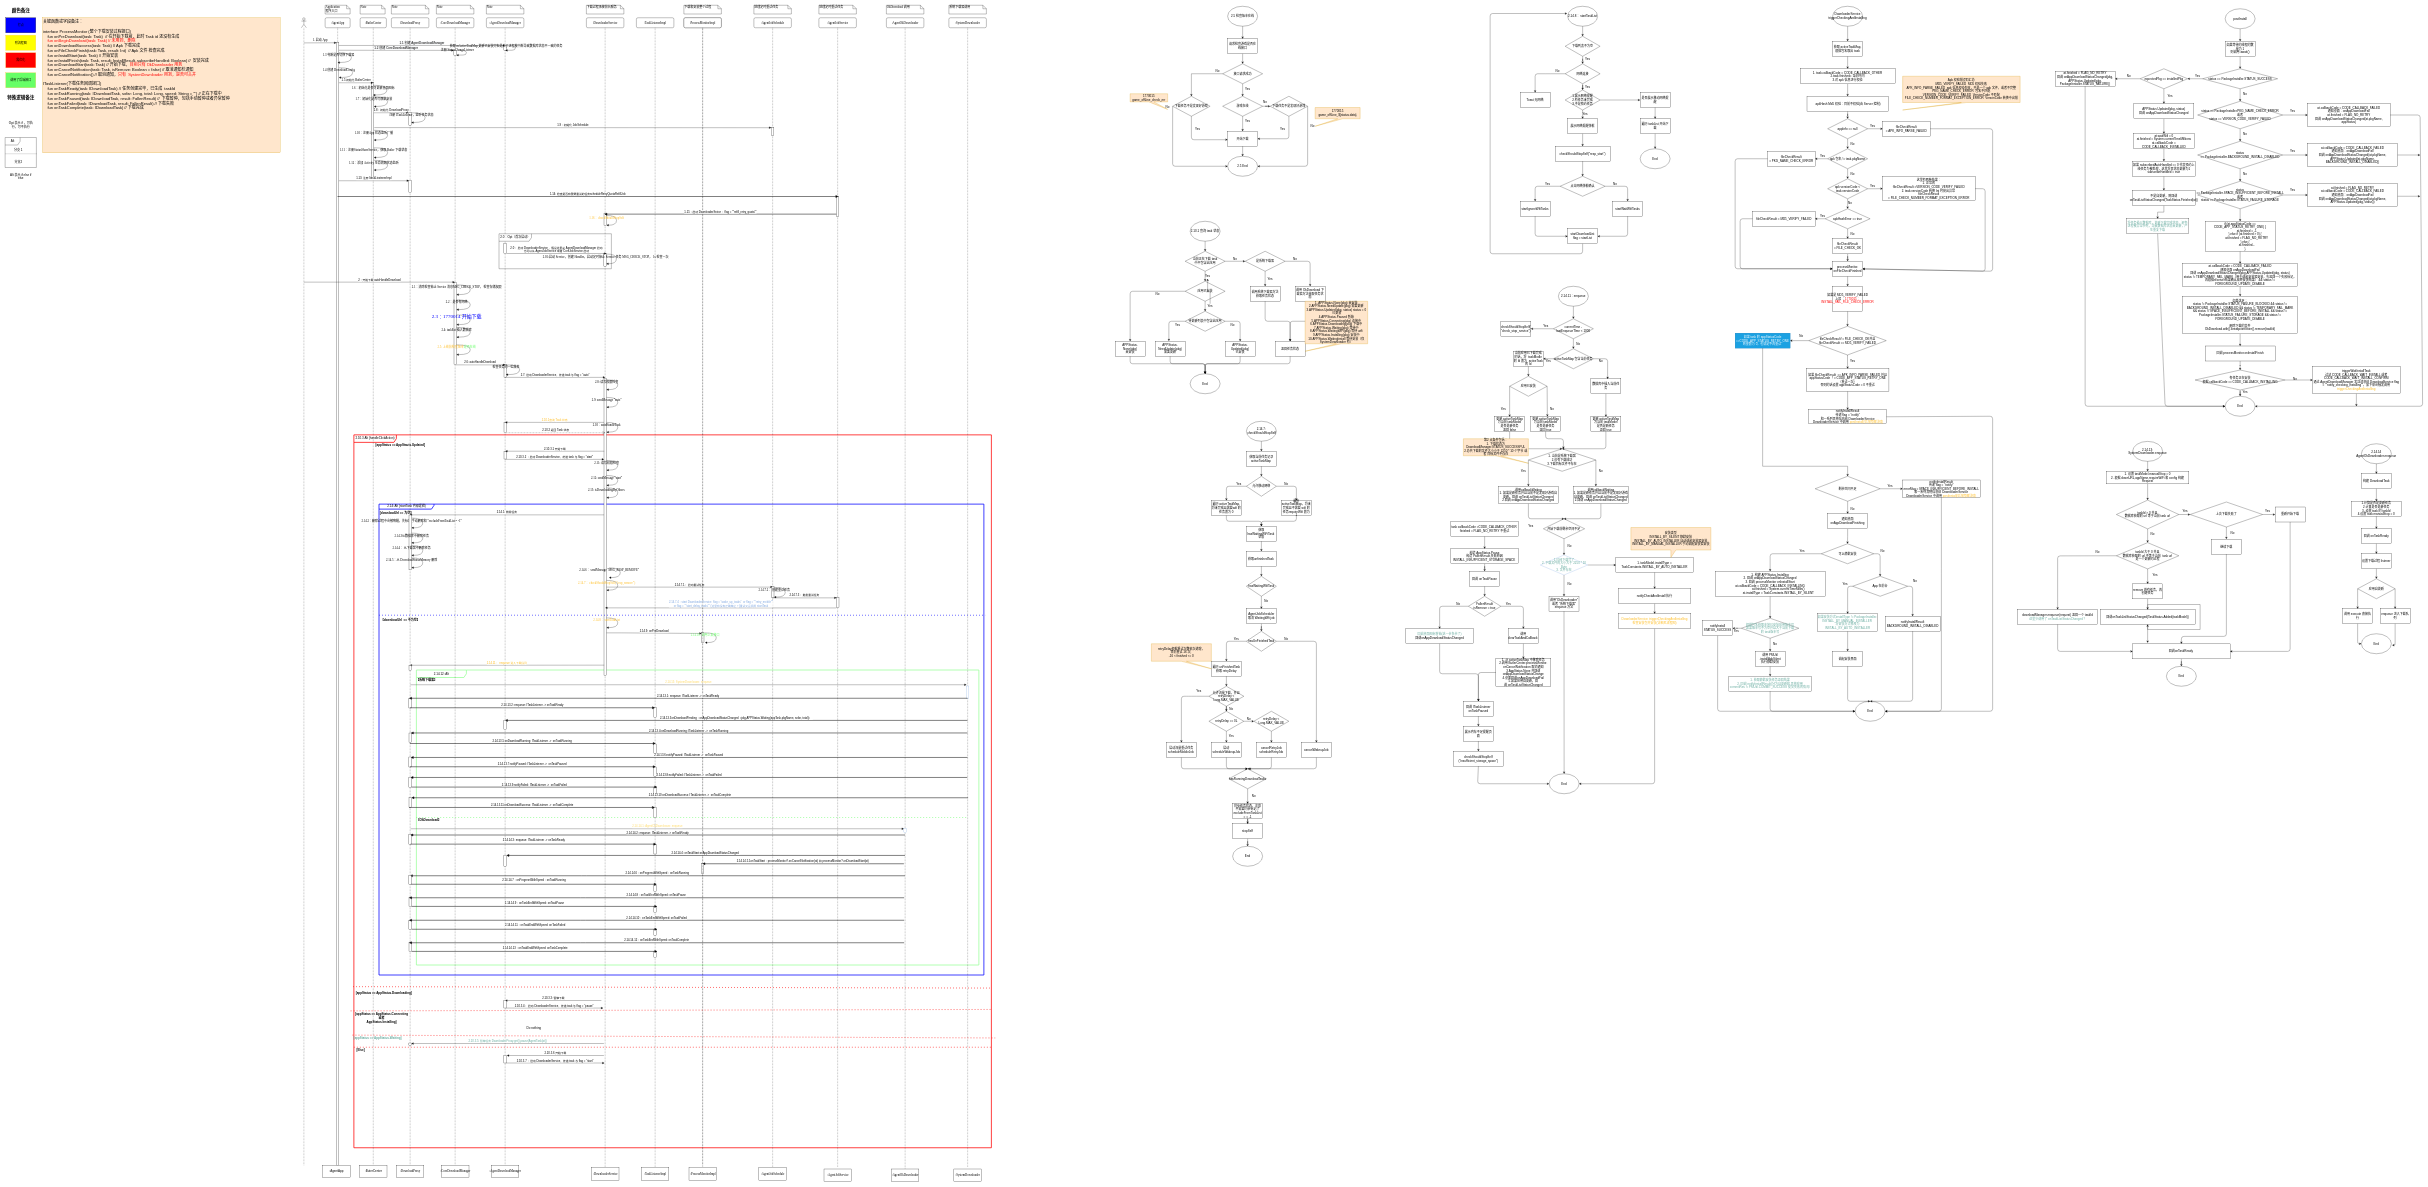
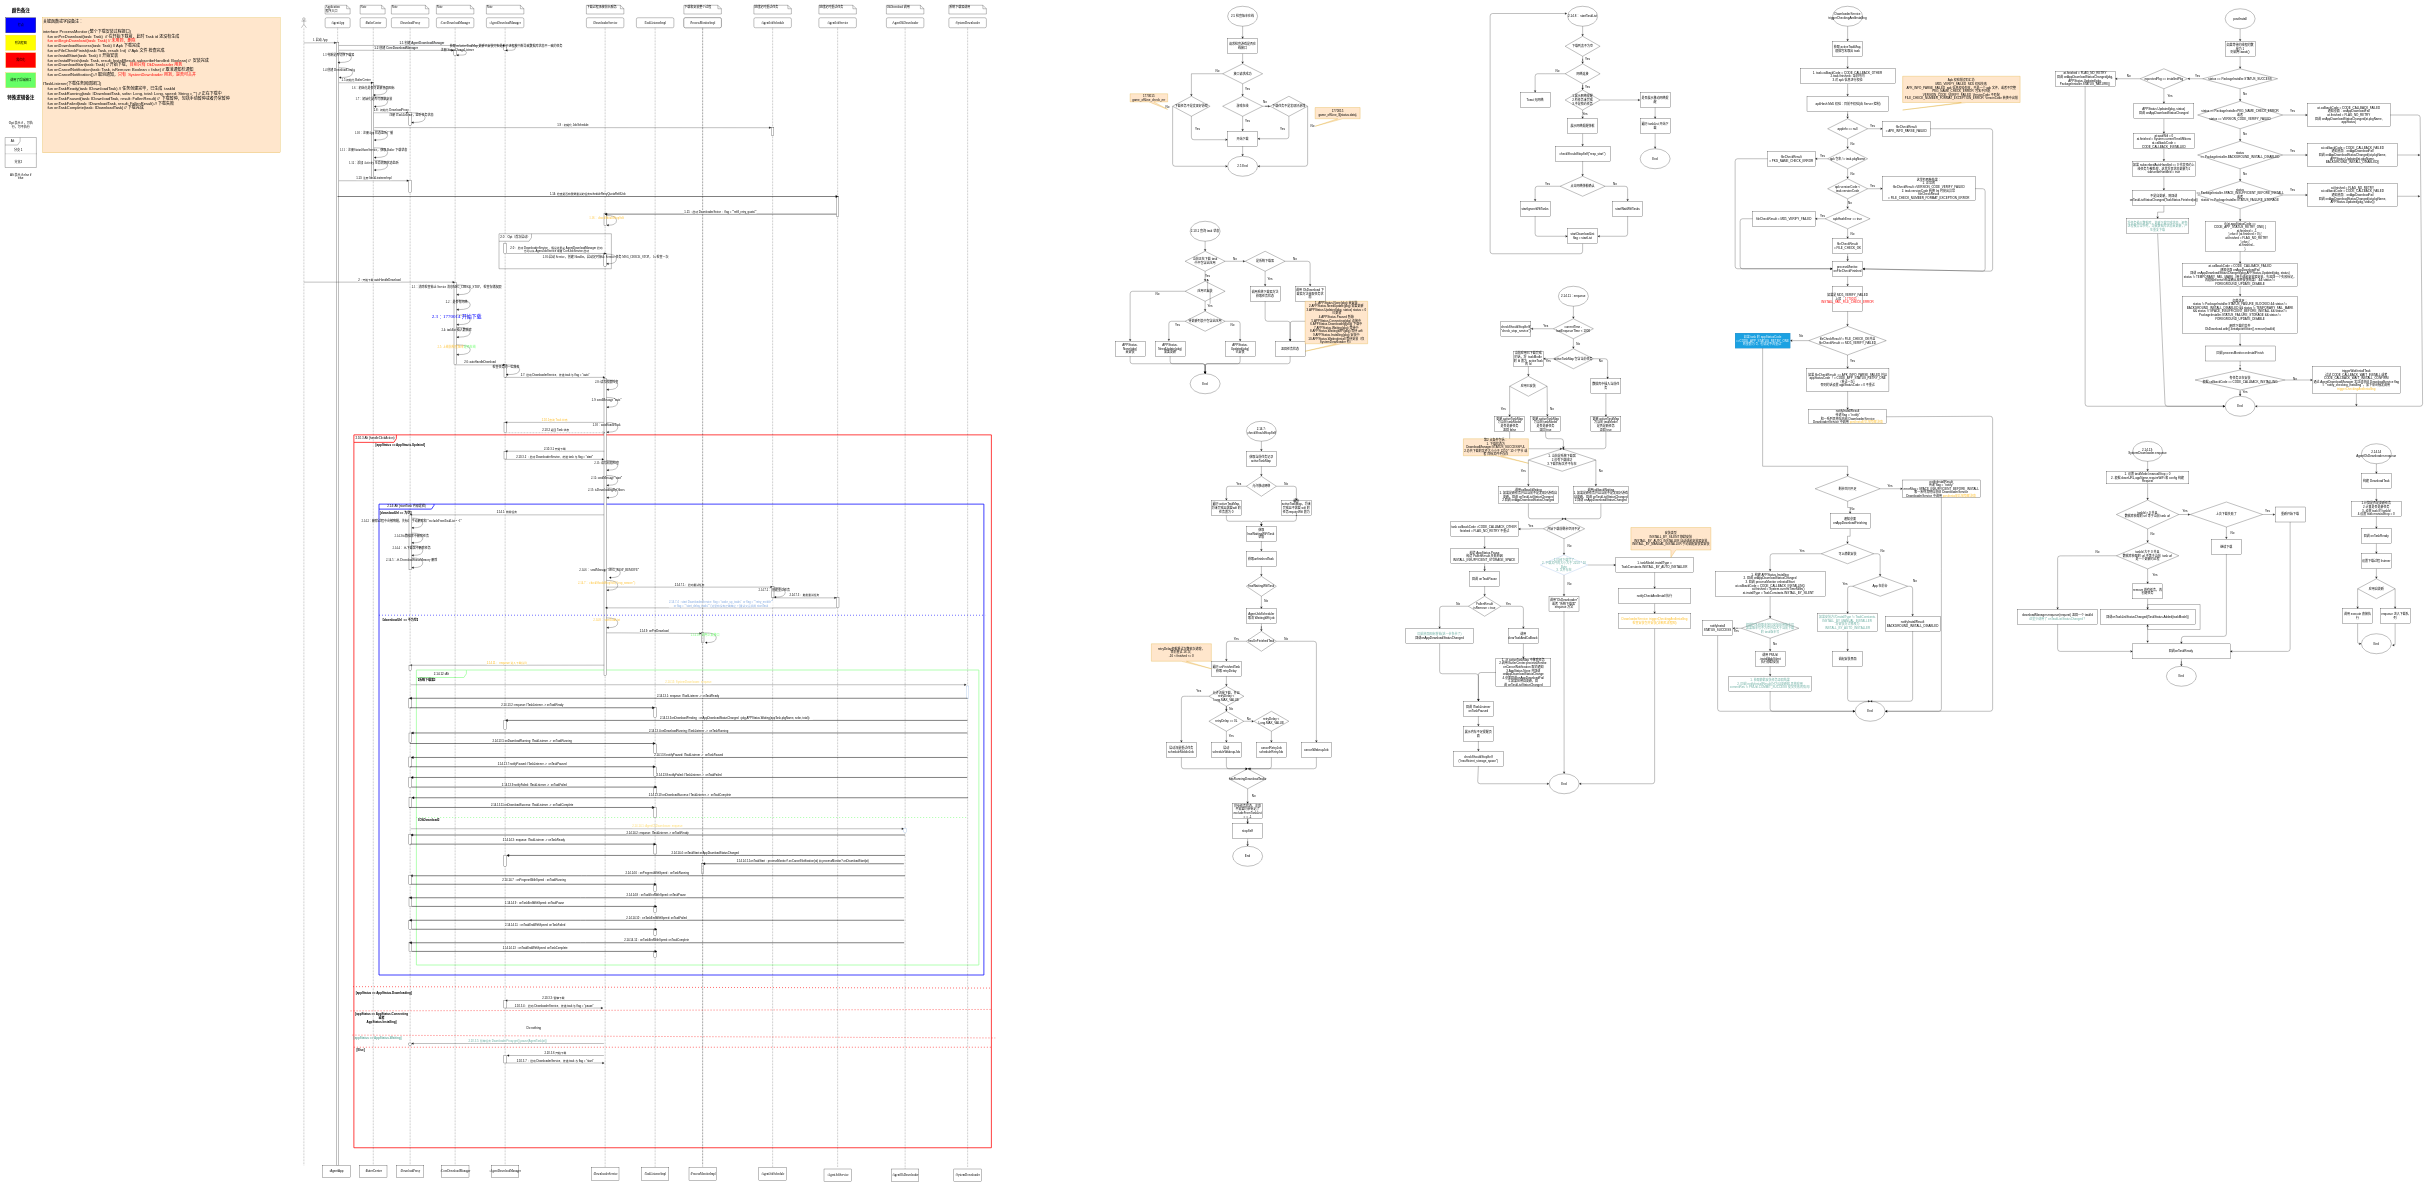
(1848, 521) -> (1850, 521)
none -> (1521, 529)
(1848, 622) -> (1848, 622)
